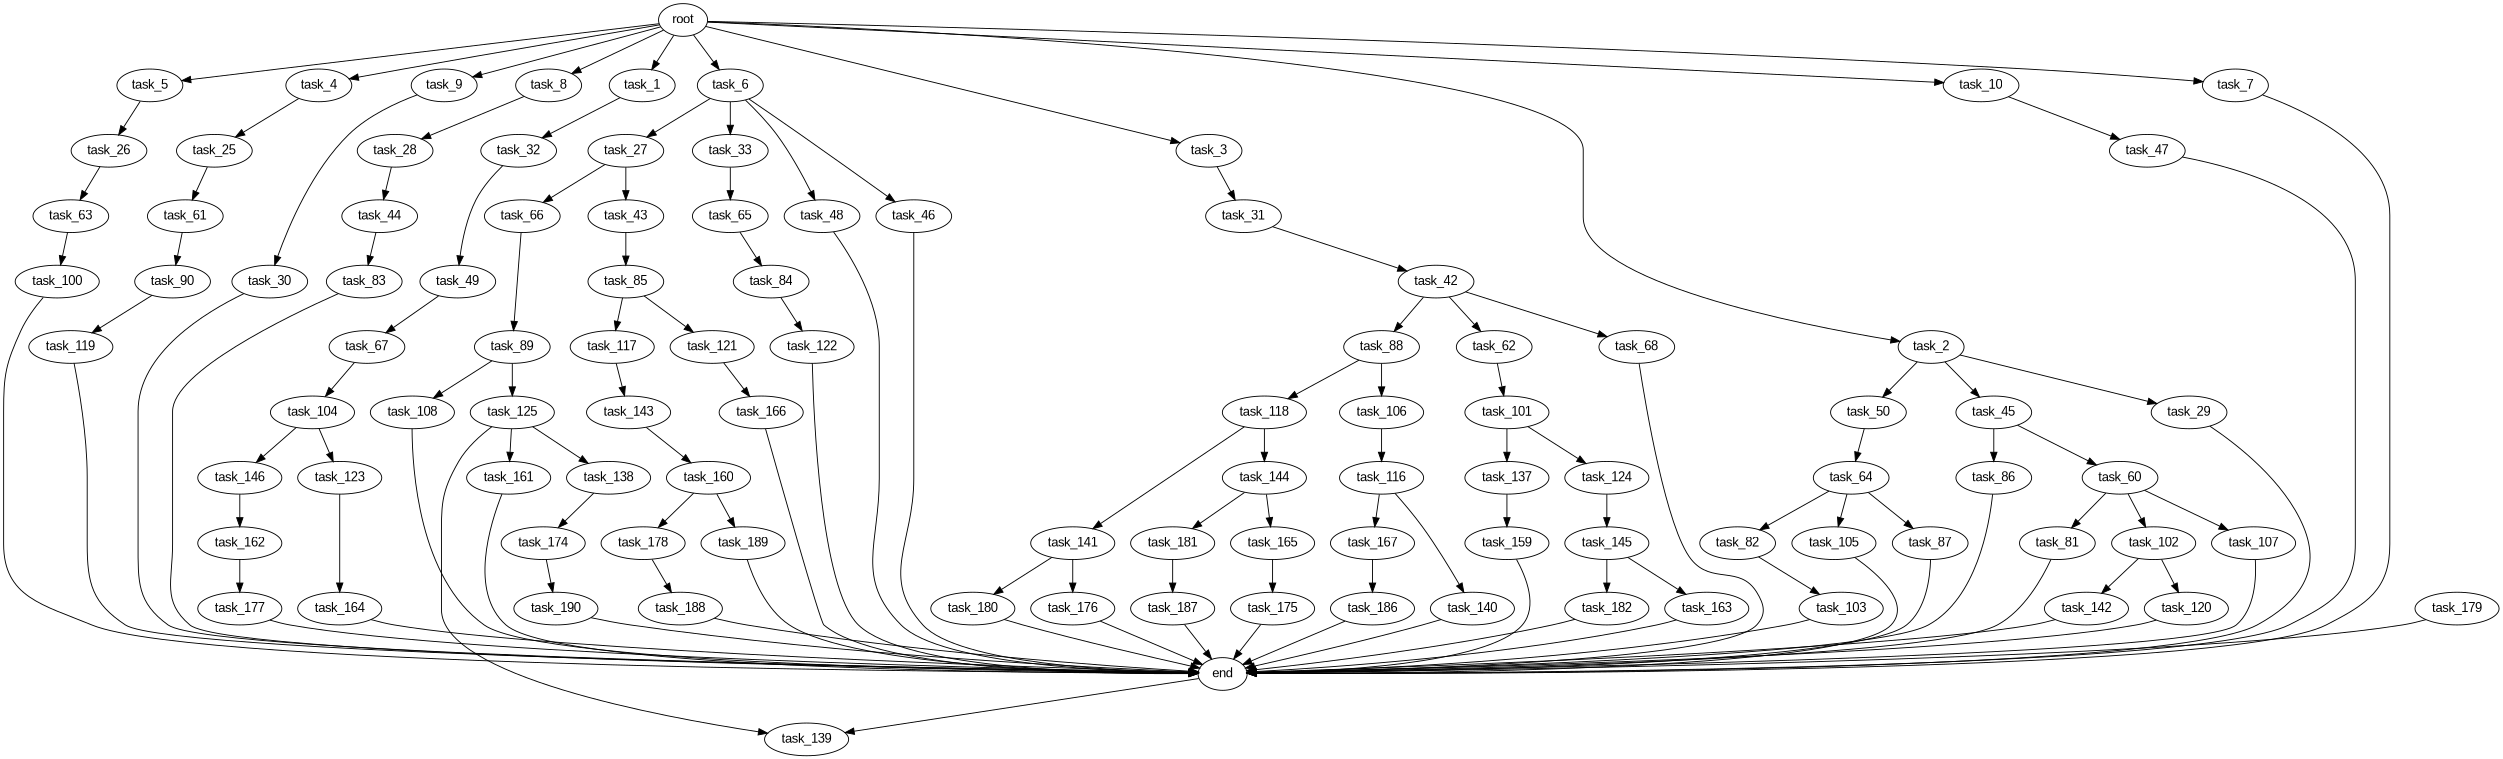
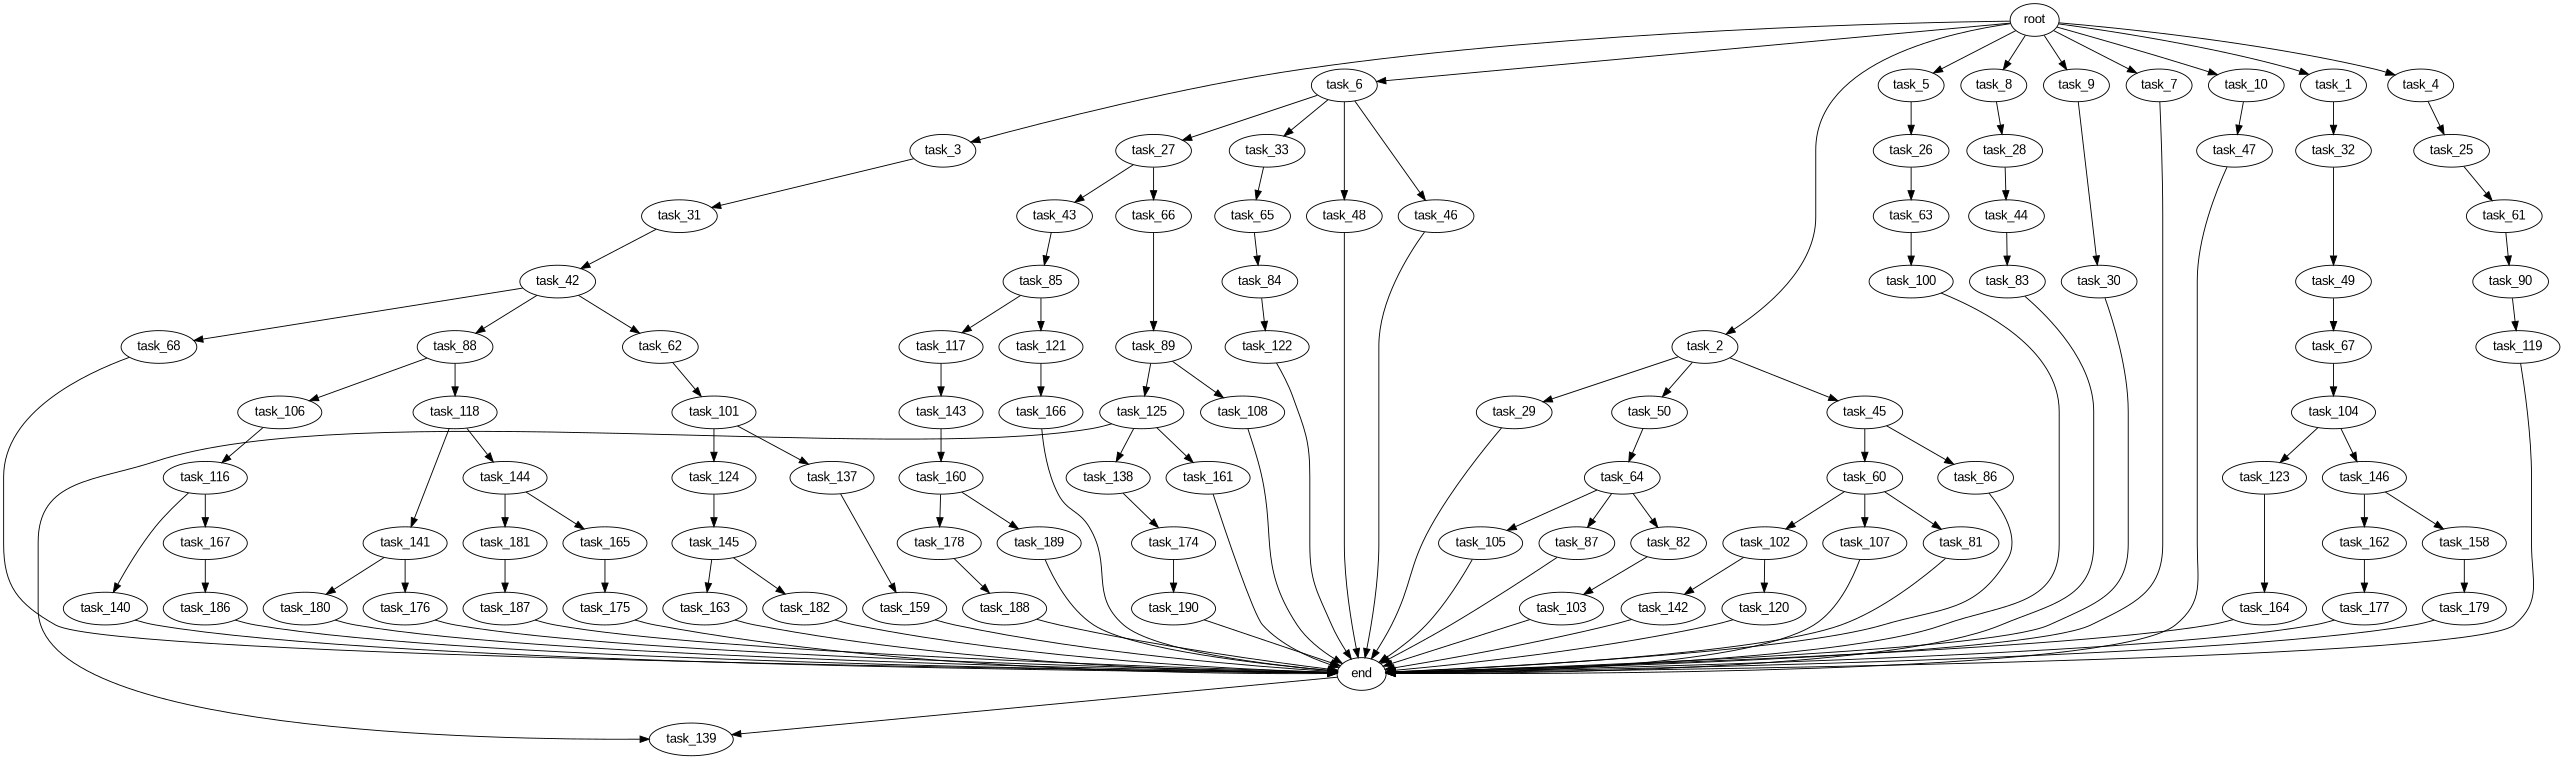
none -> (2464, 543)
